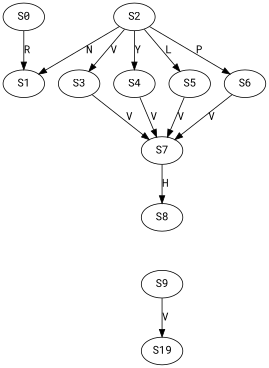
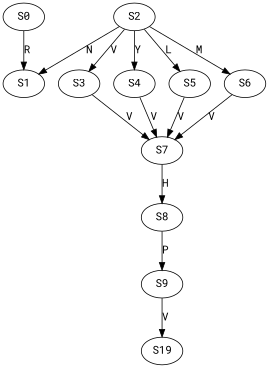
(199, 50) -> (199, 50)
none -> (162, 247)
